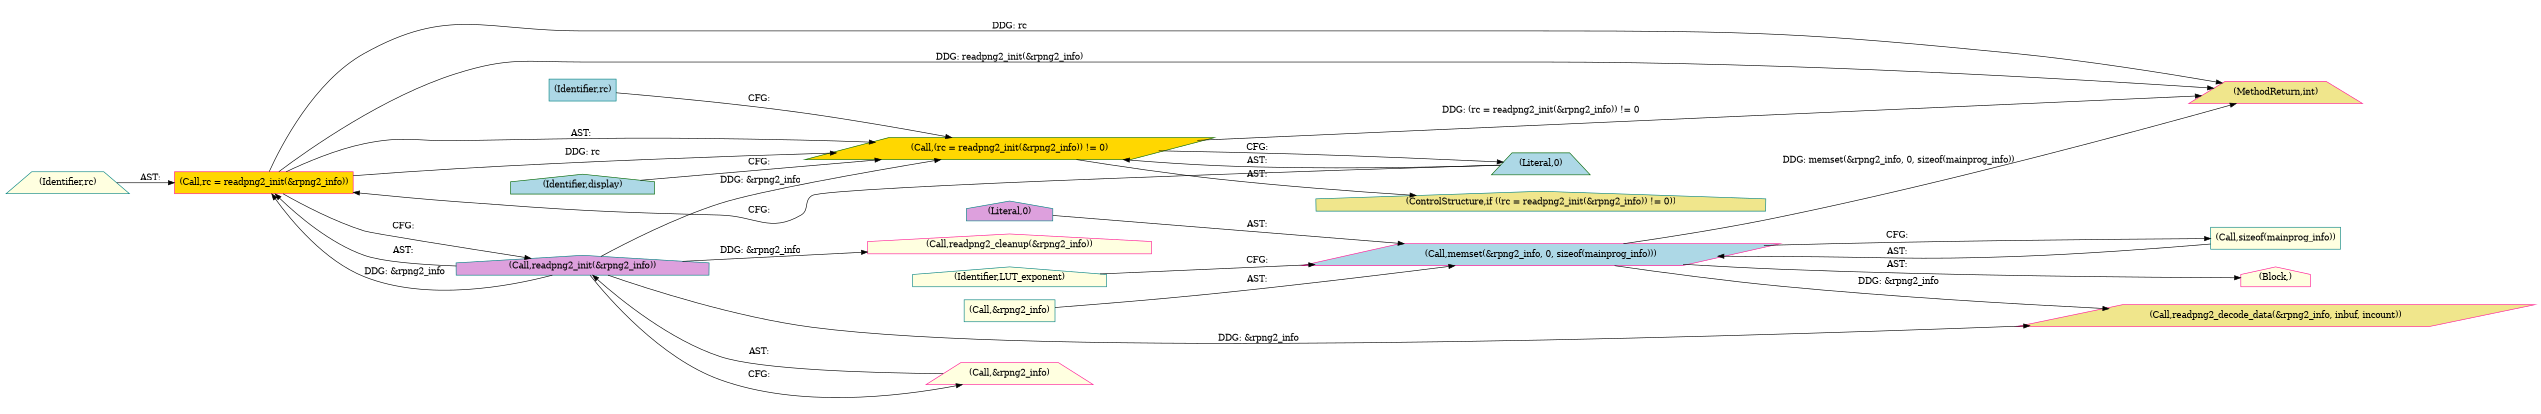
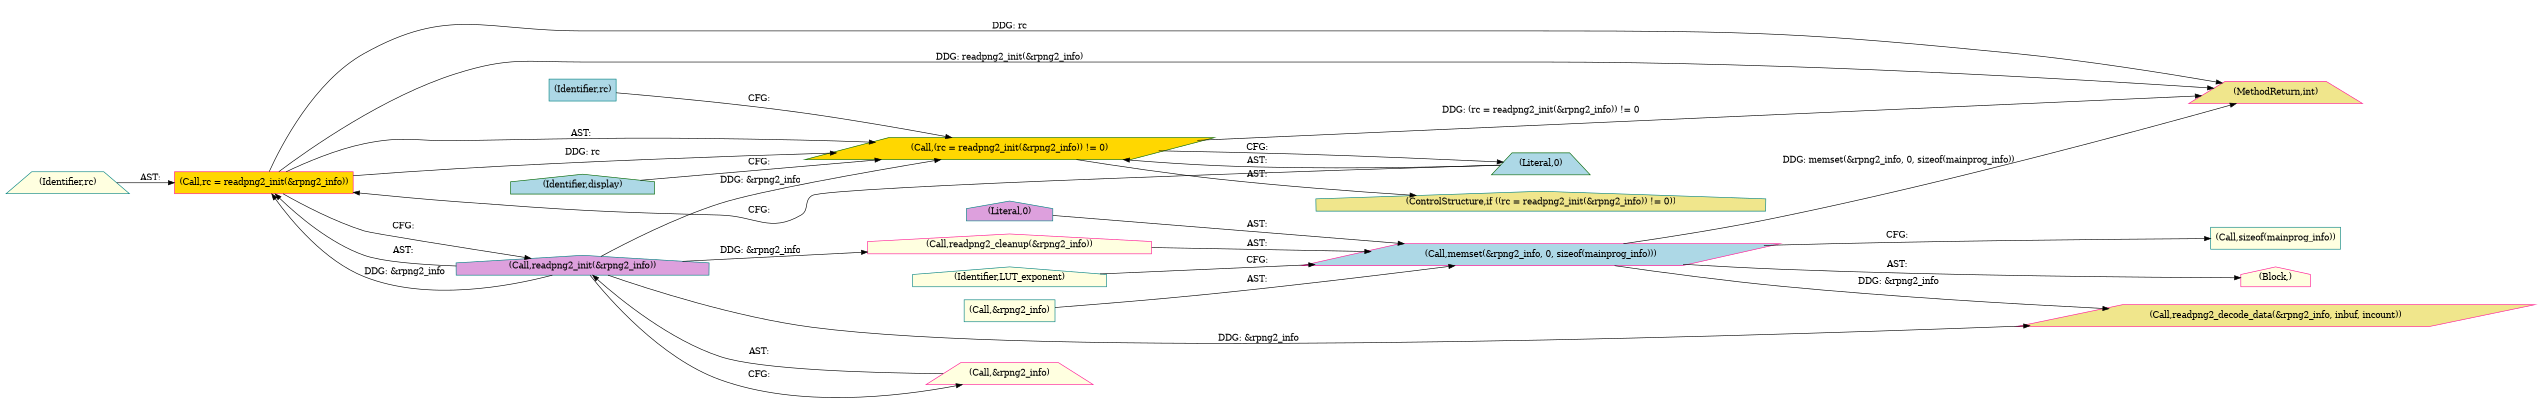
(1967, 258) -> (1258, 250)
